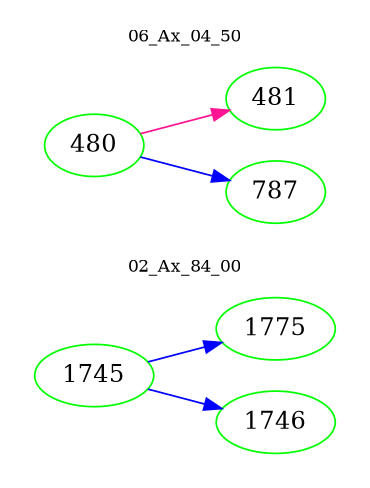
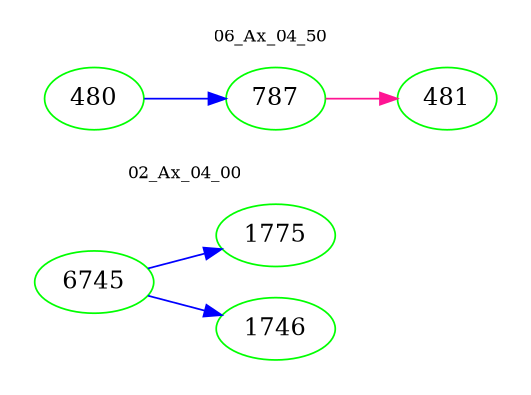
(176, 124) -> (353, 99)
(185, 267) -> (185, 174)
(94, 376) -> (94, 282)
